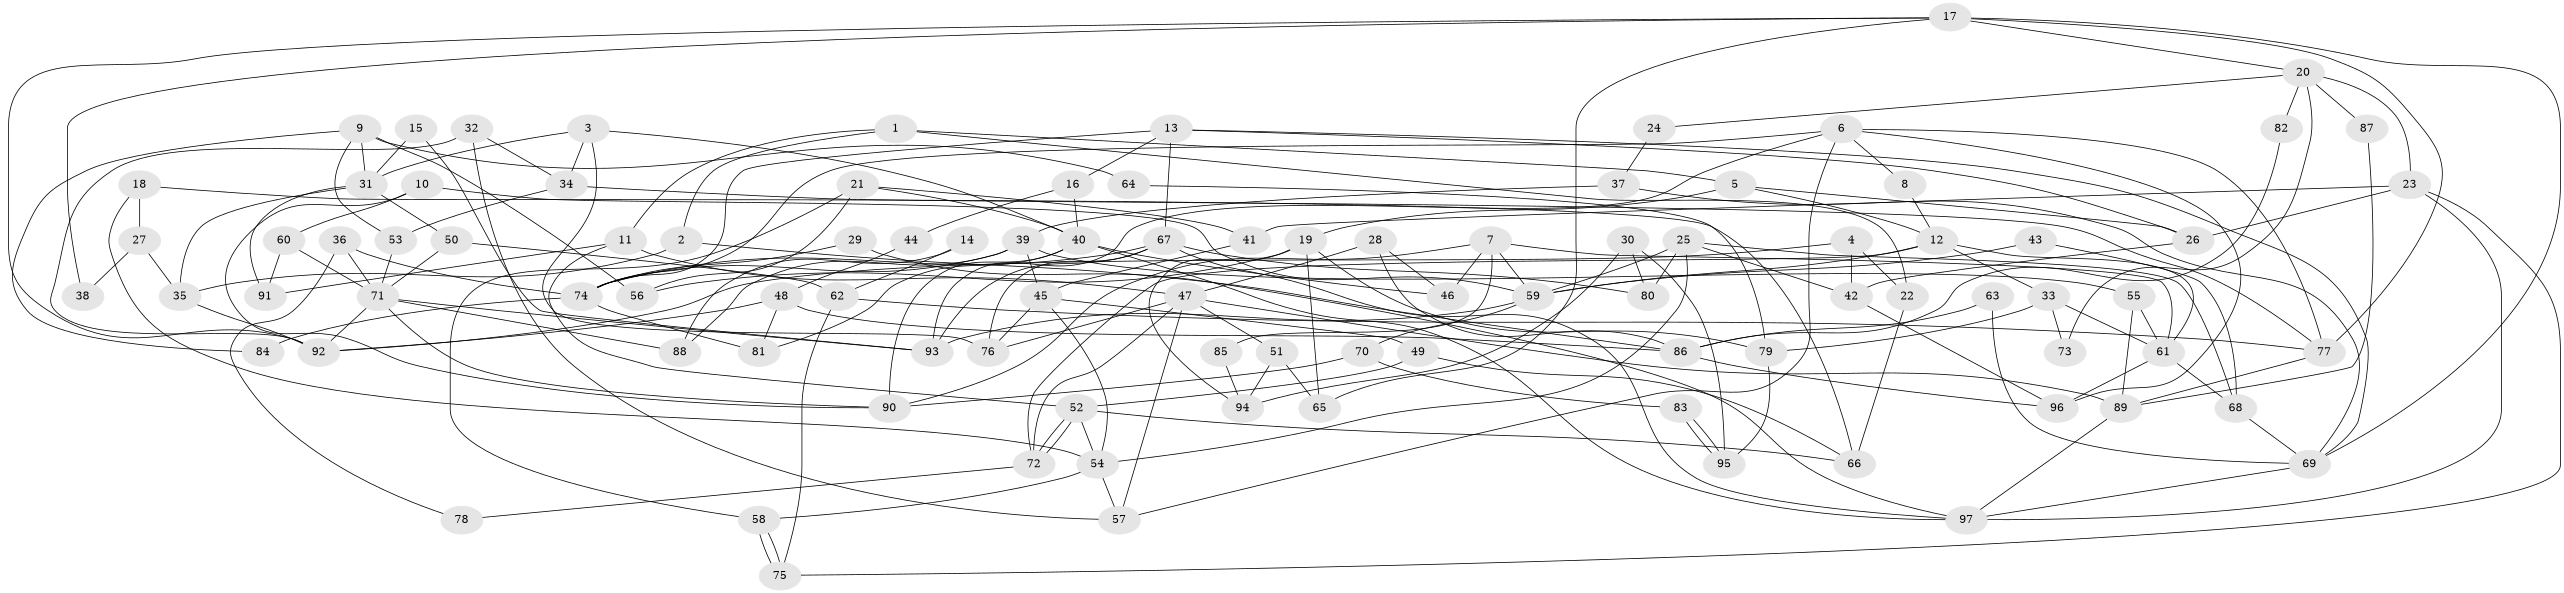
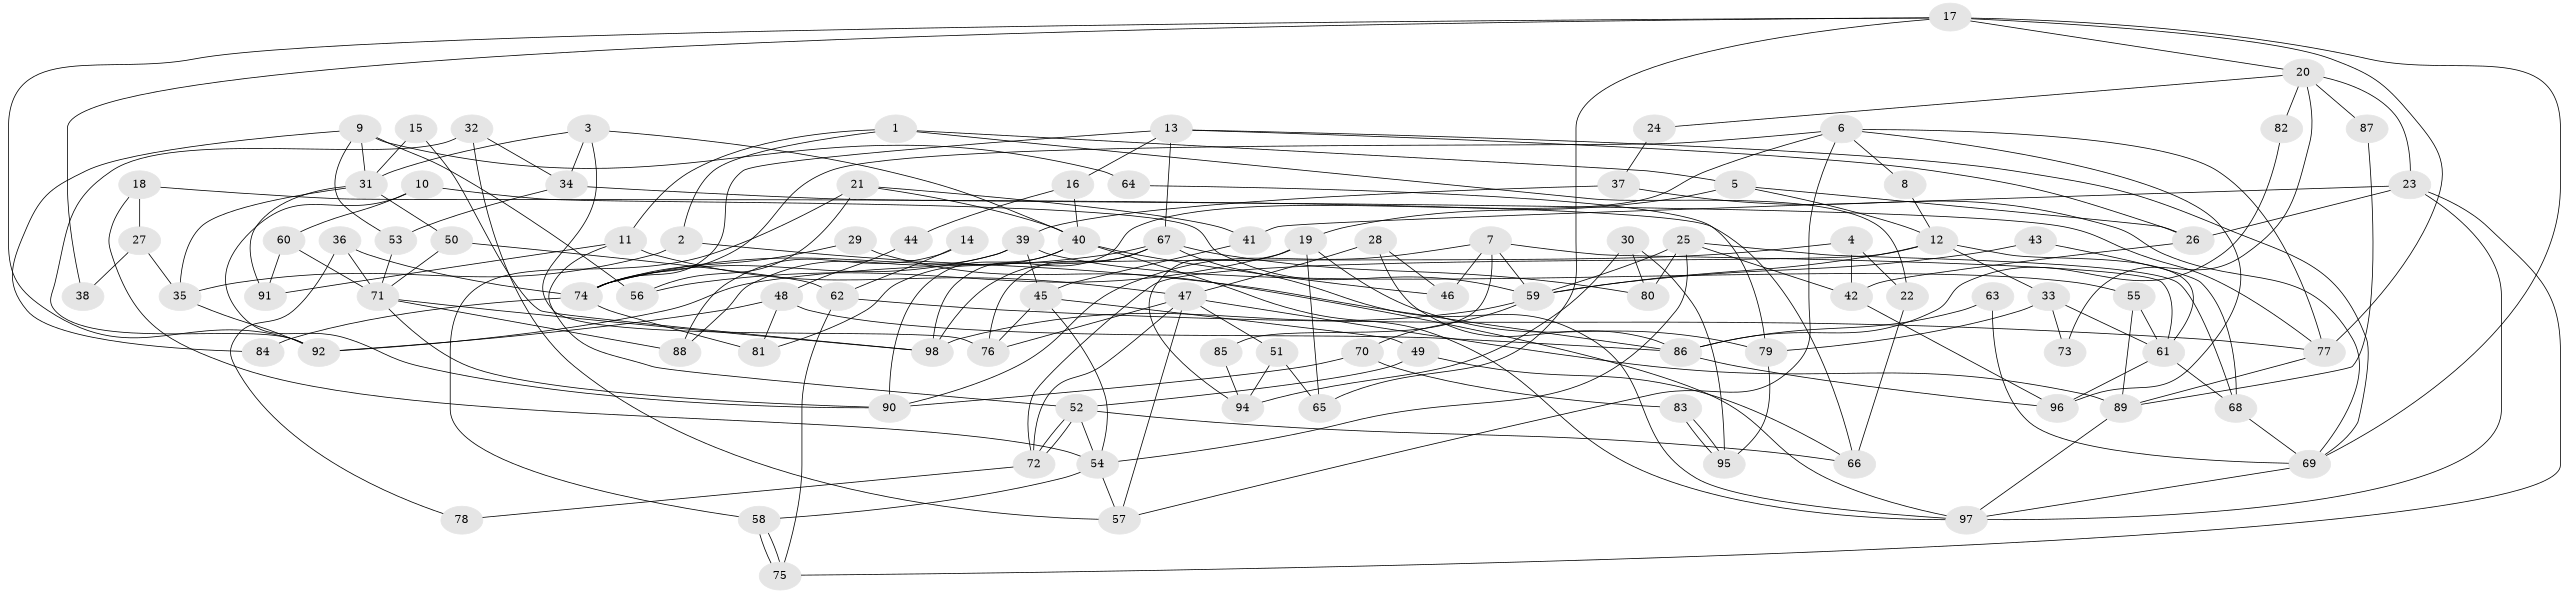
(341, 331) -> none
(932, 352) -> (932, 352)
